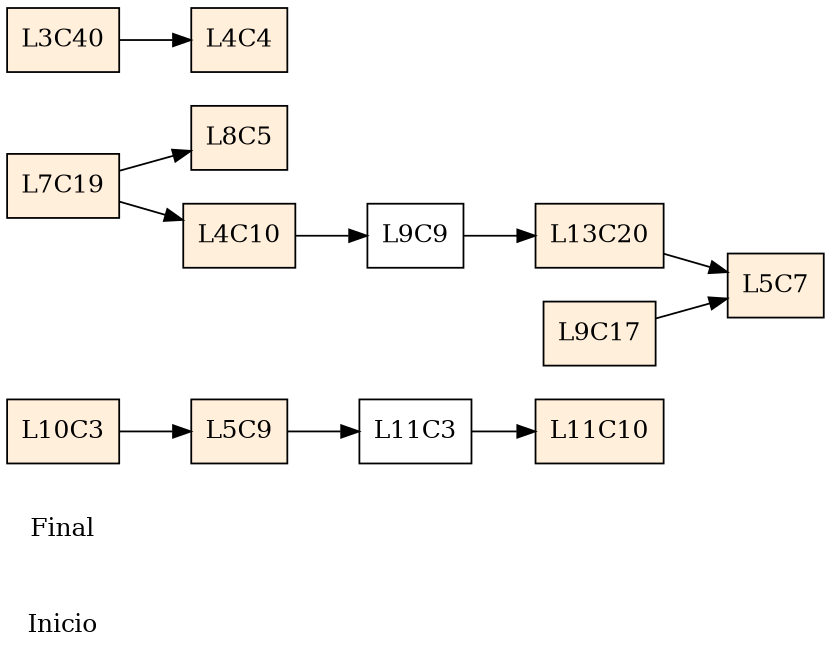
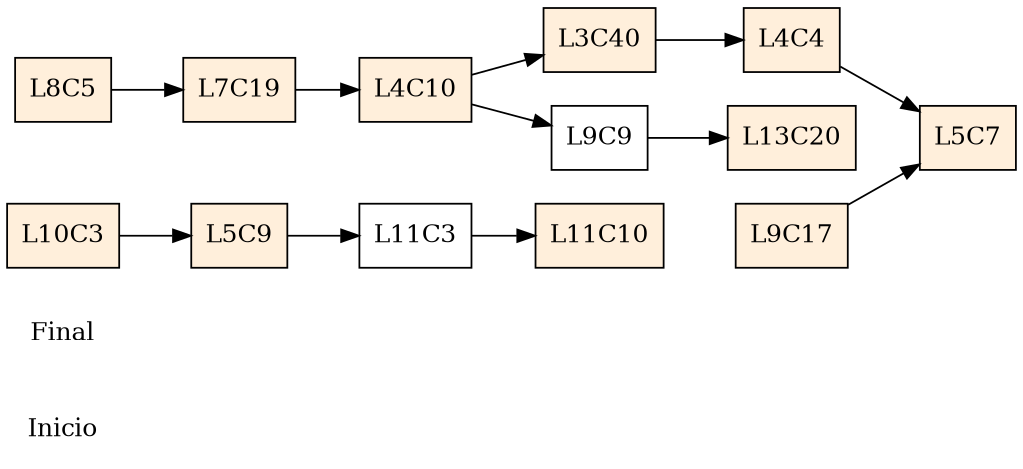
none -> (499, 67)
(147, 163) -> (138, 90)
(687, 260) -> (872, 85)
